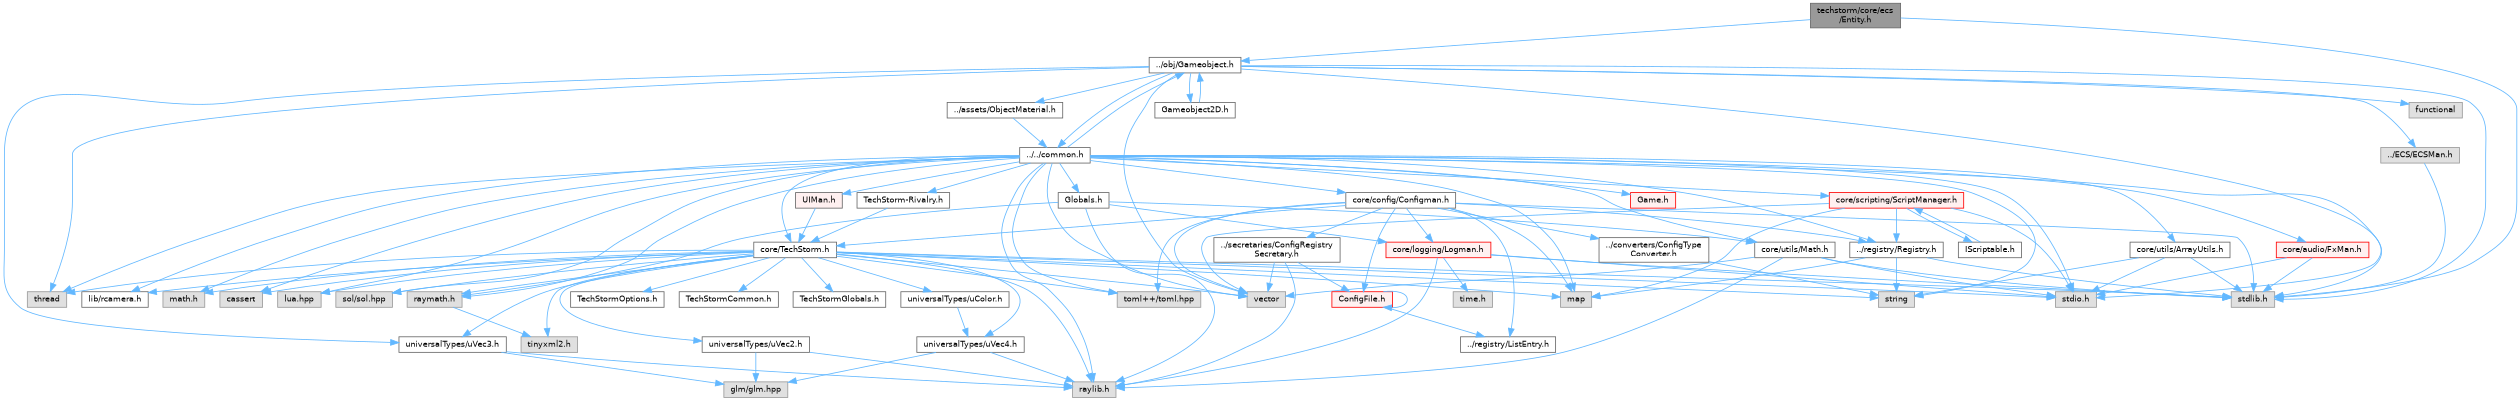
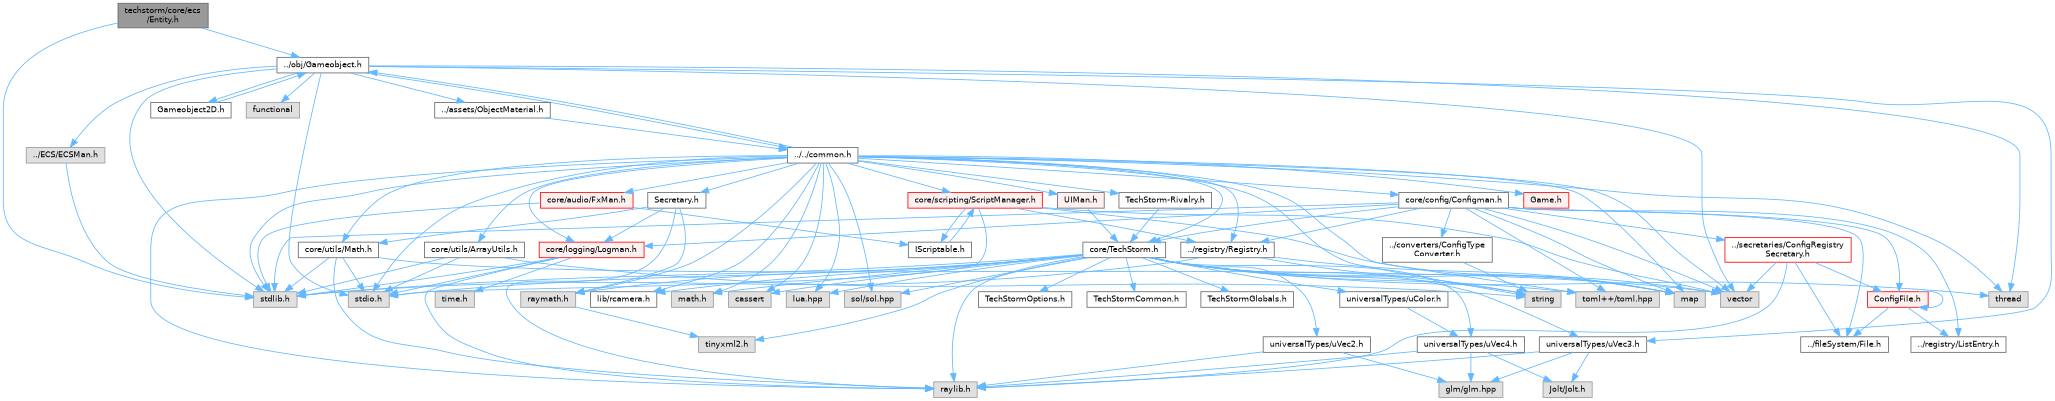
none -> (627, 171)
(1084, 200) -> (677, 200)
(1277, 250) -> (1788, 250)
(2196, 275) -> (786, 228)
none -> (1845, 345)
none -> (1568, 390)
